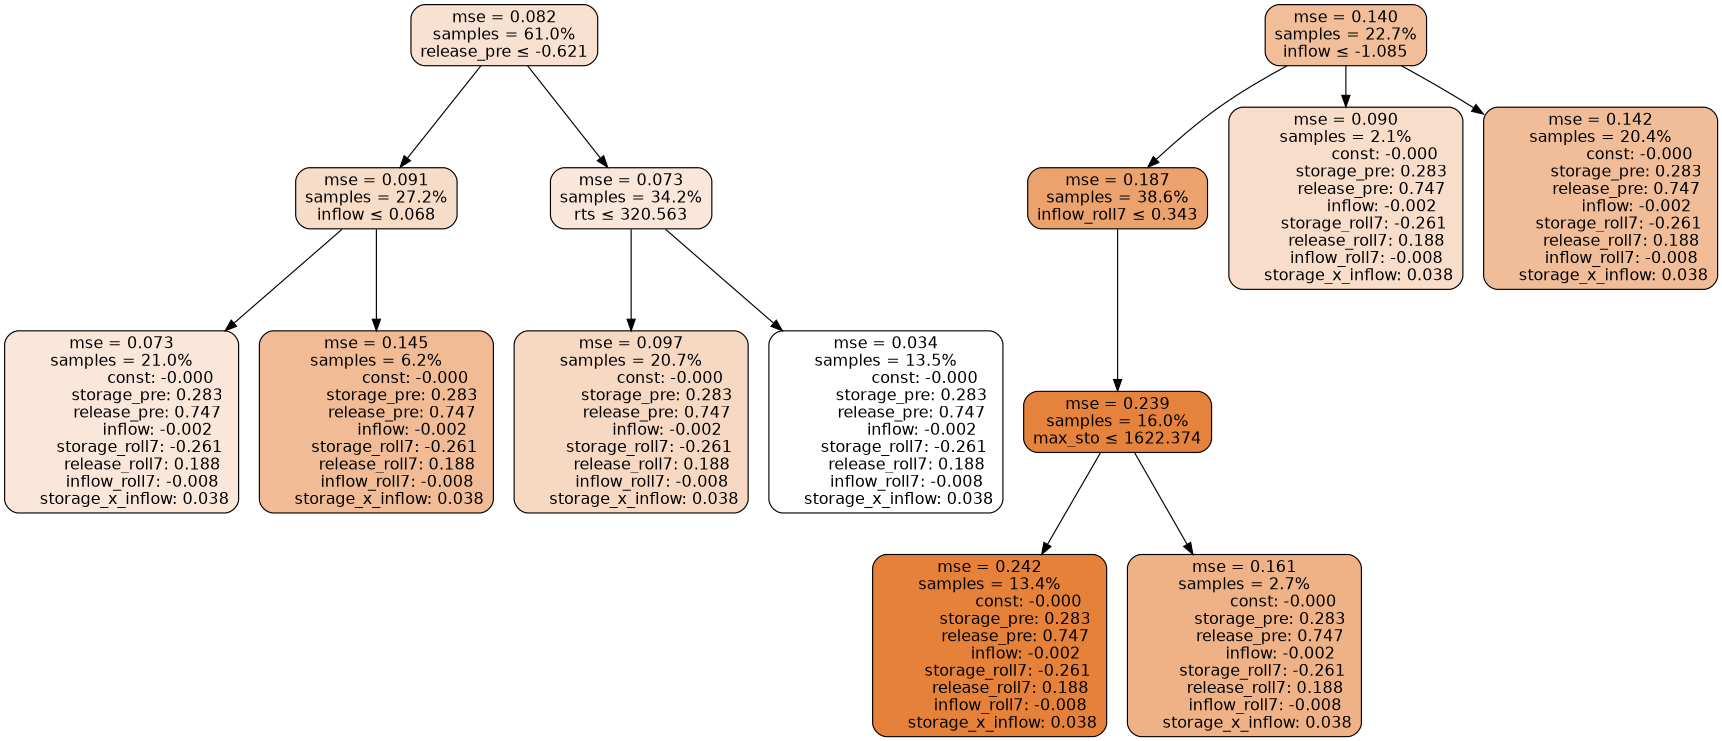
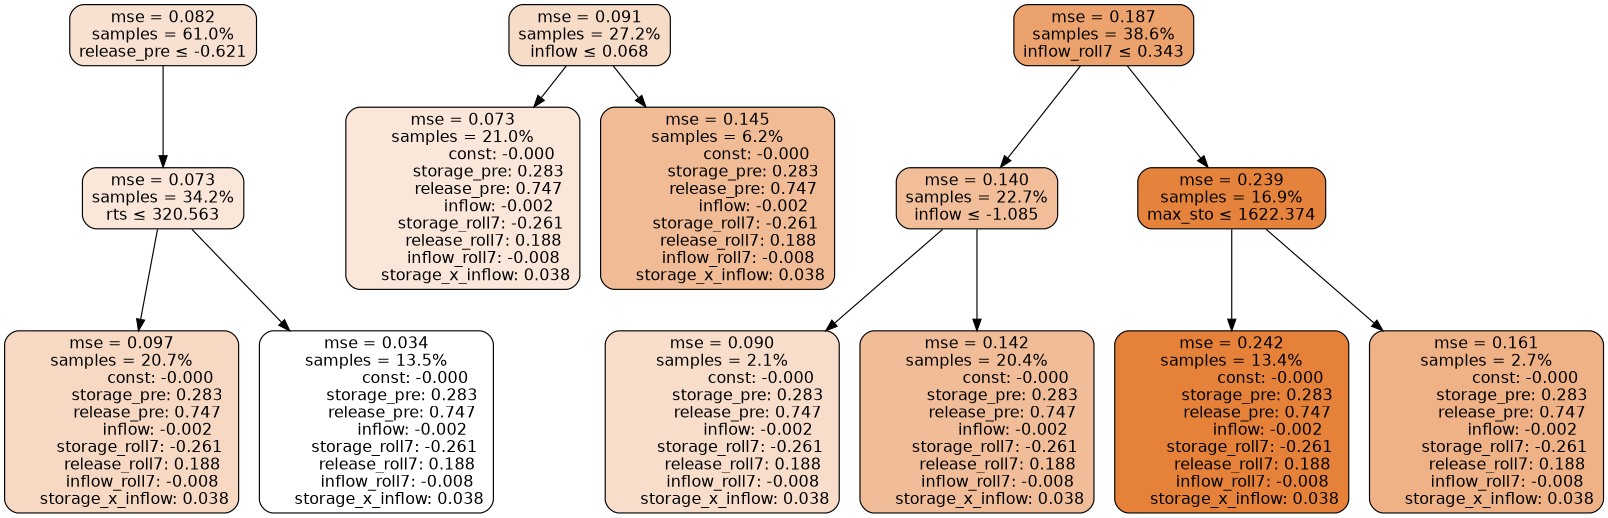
(1218, 108) -> (1044, 112)
(444, 112) -> none
(1118, 422) -> (1232, 198)
